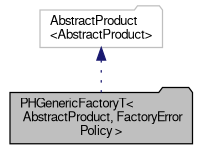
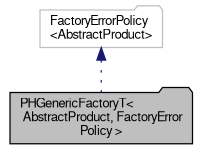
(101, 29) -> (101, 29)
